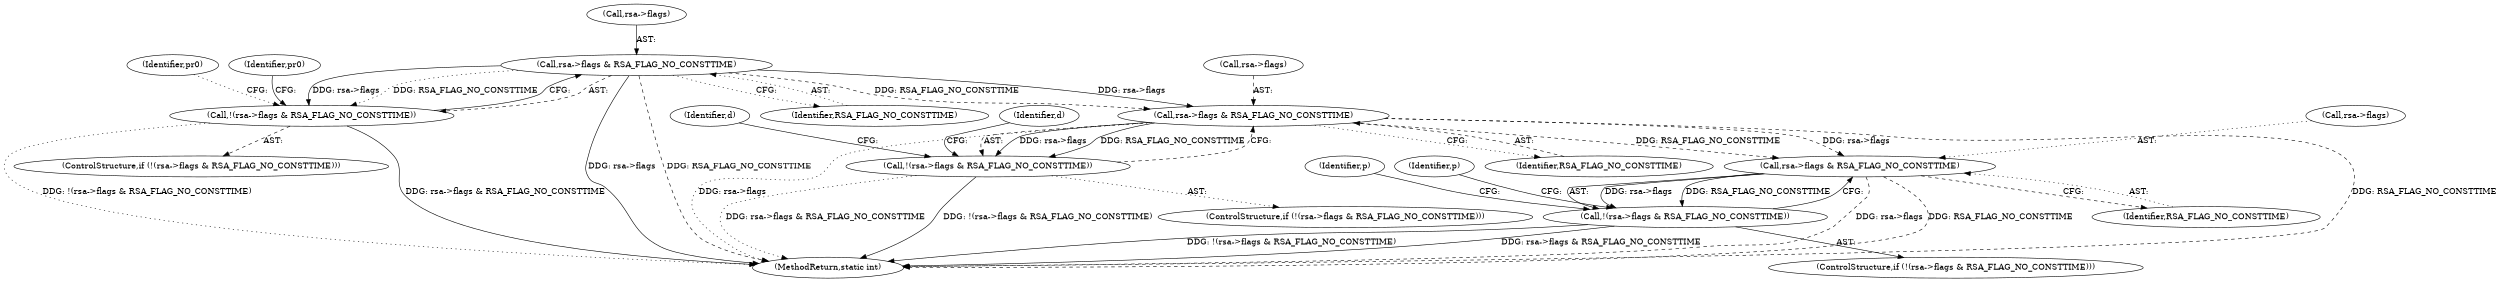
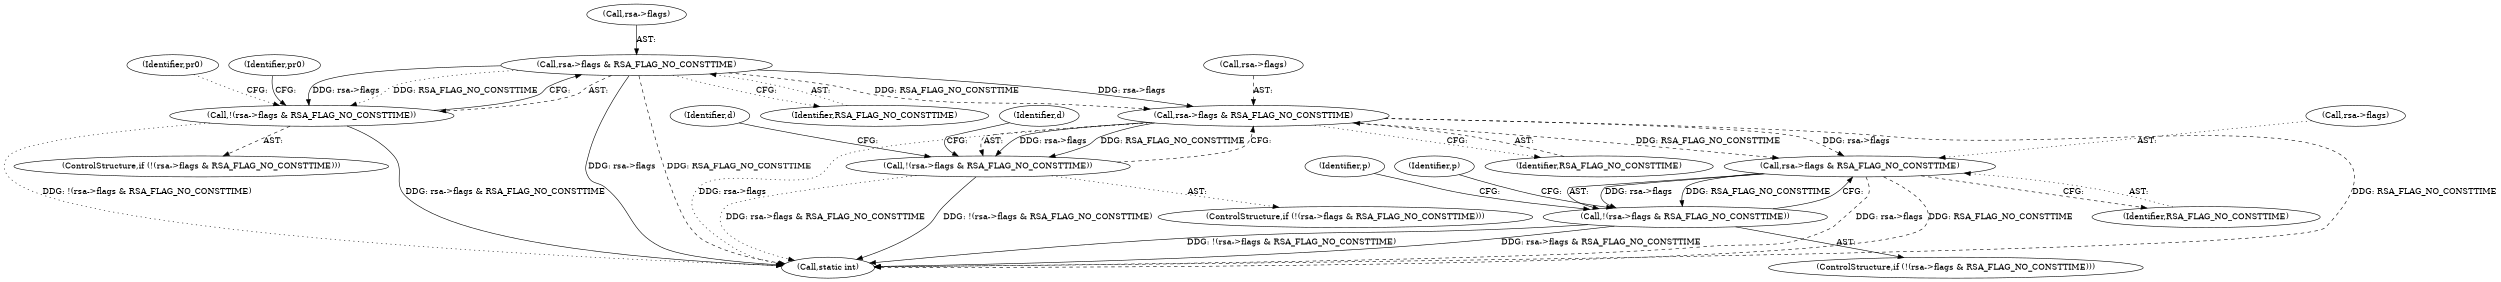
(828, 268) -> (828, 268)
